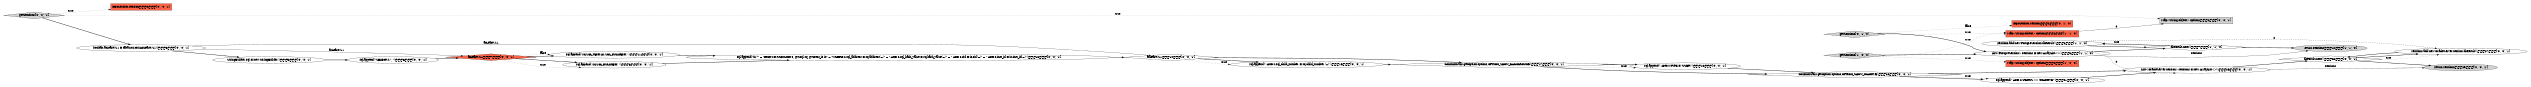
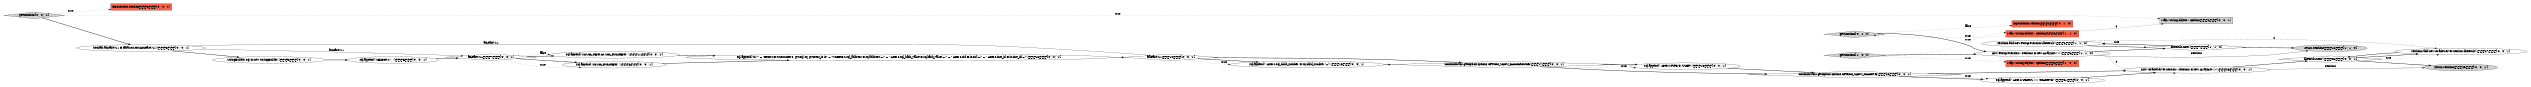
(2120, 28) -> (2120, 28)
(1944, 34) -> (1944, 38)
(491, 57) -> (491, 57)
